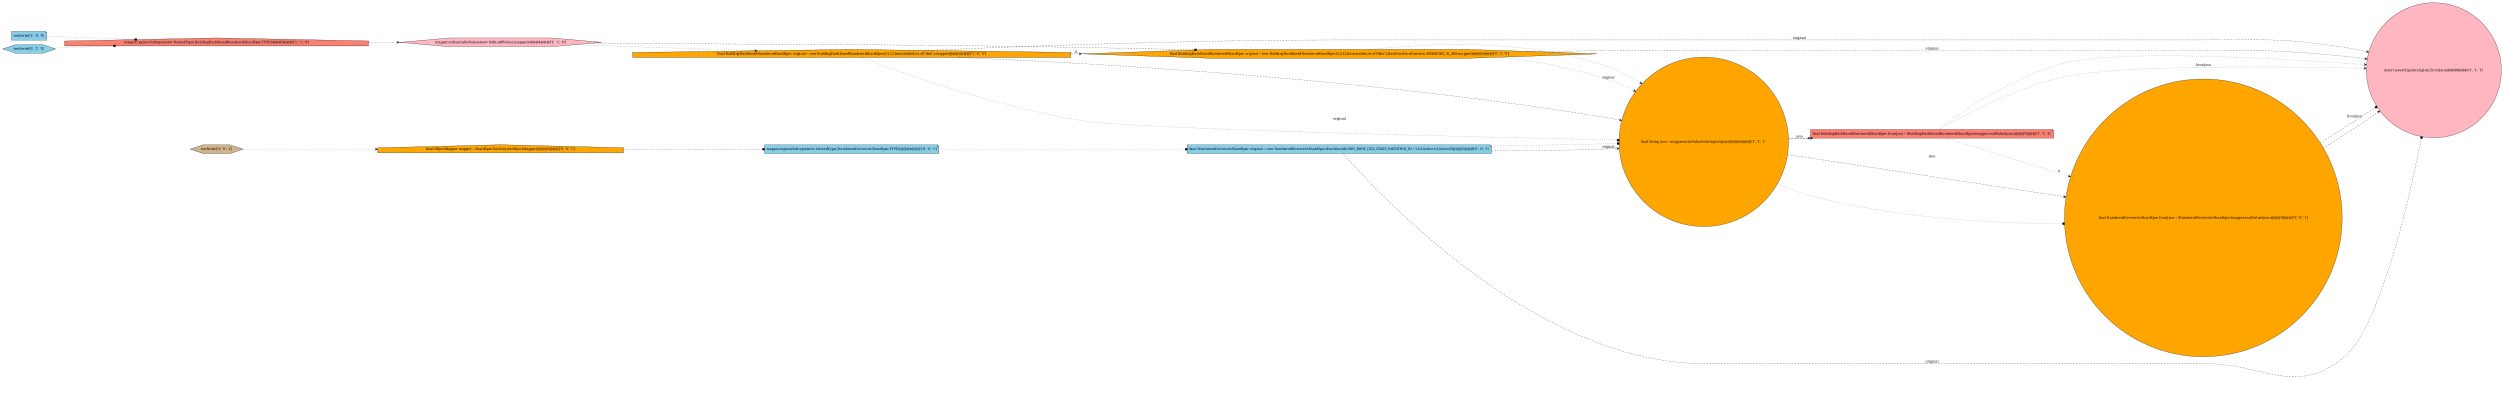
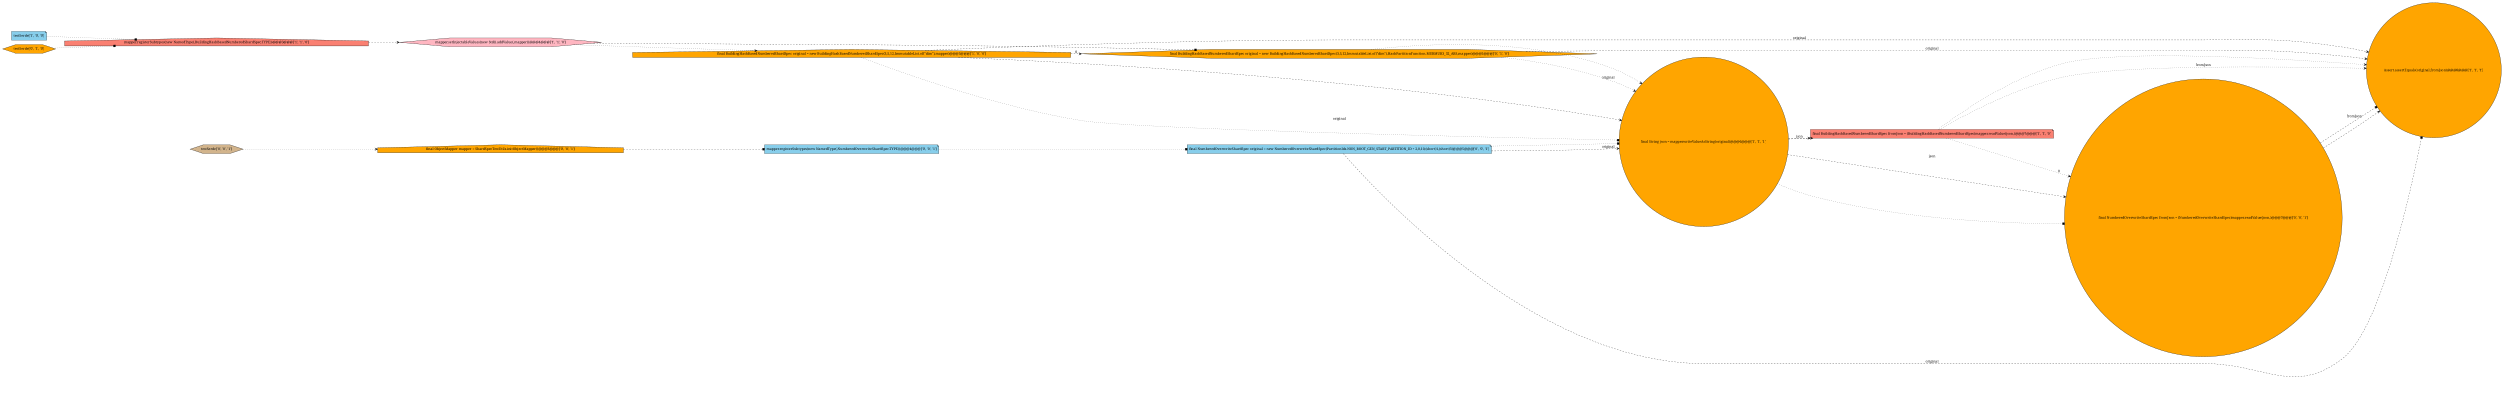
(29, 49) -> (29, 49)
(2434, 70) -> (2434, 70)
